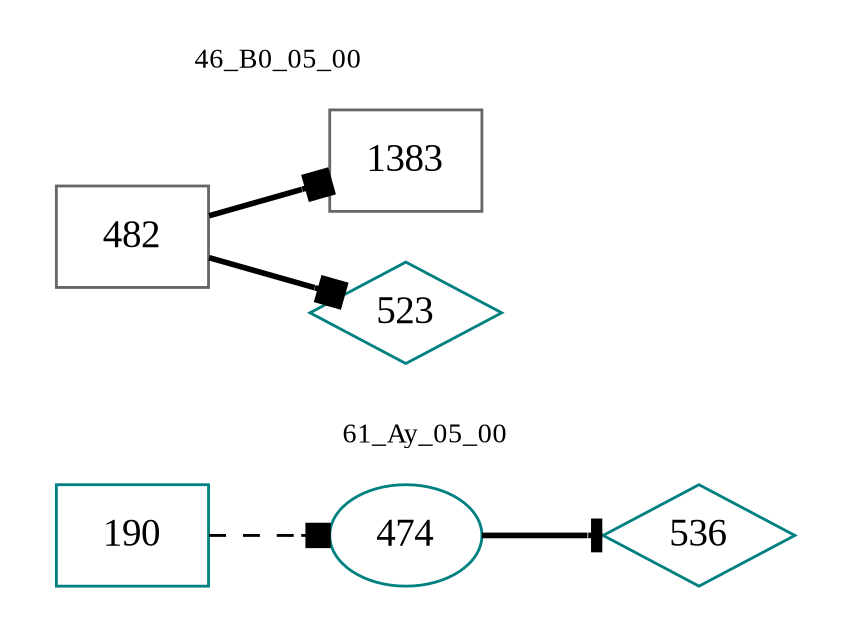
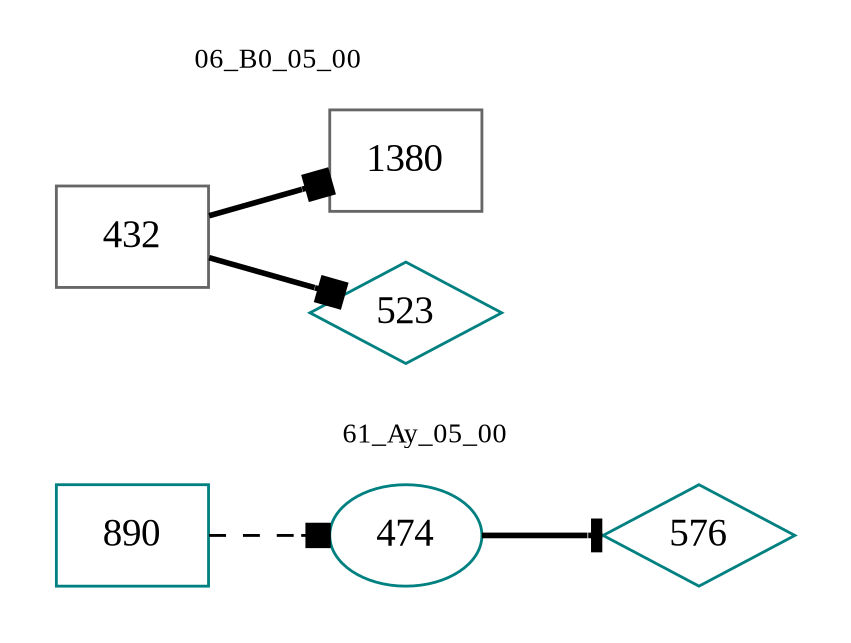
(279, 61) -> (279, 61)
(406, 161) -> (406, 161)
(132, 237) -> (132, 237)
(132, 535) -> (132, 535)
(699, 535) -> (699, 535)
